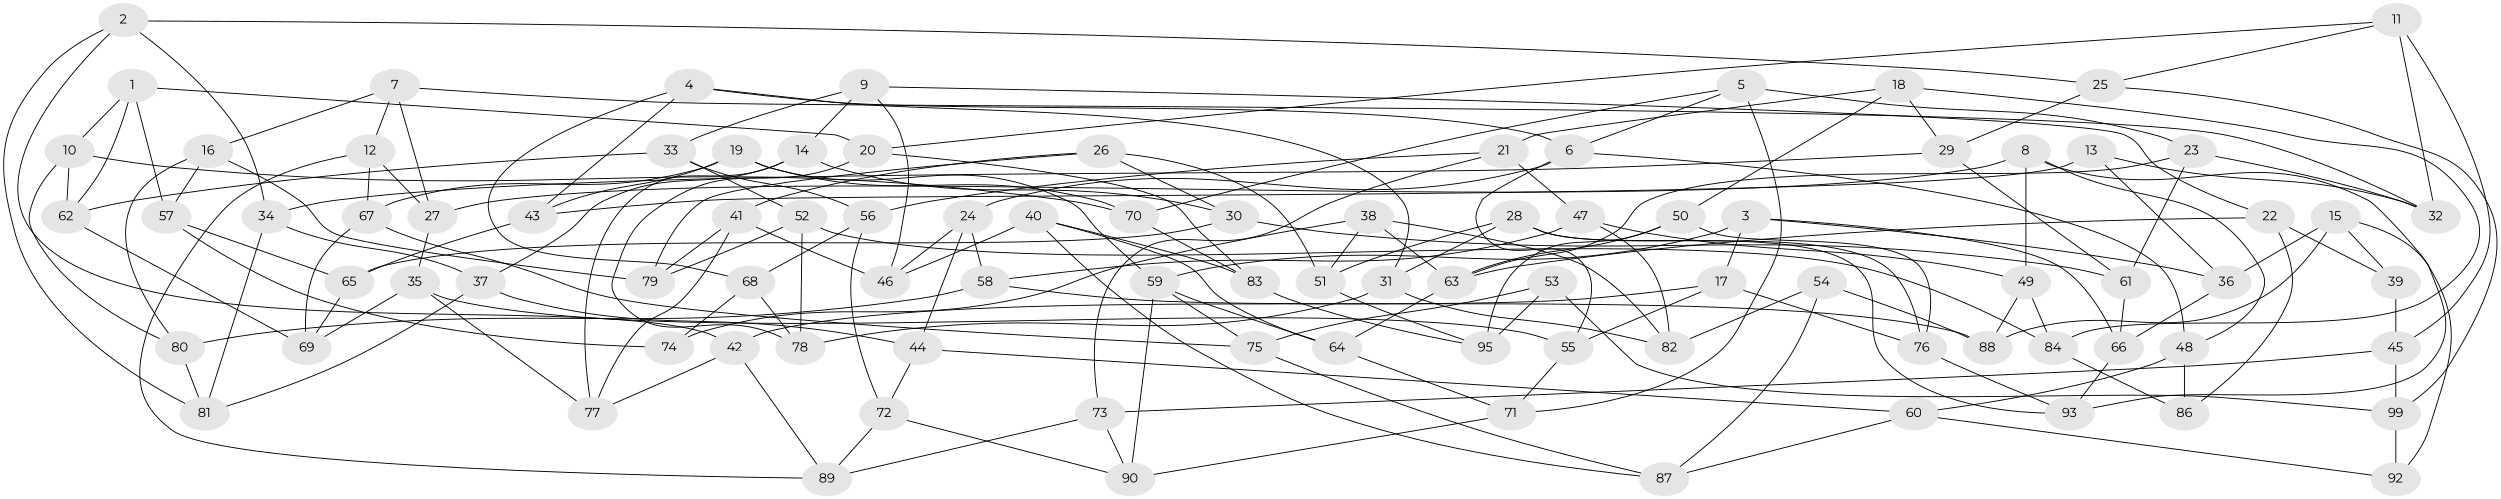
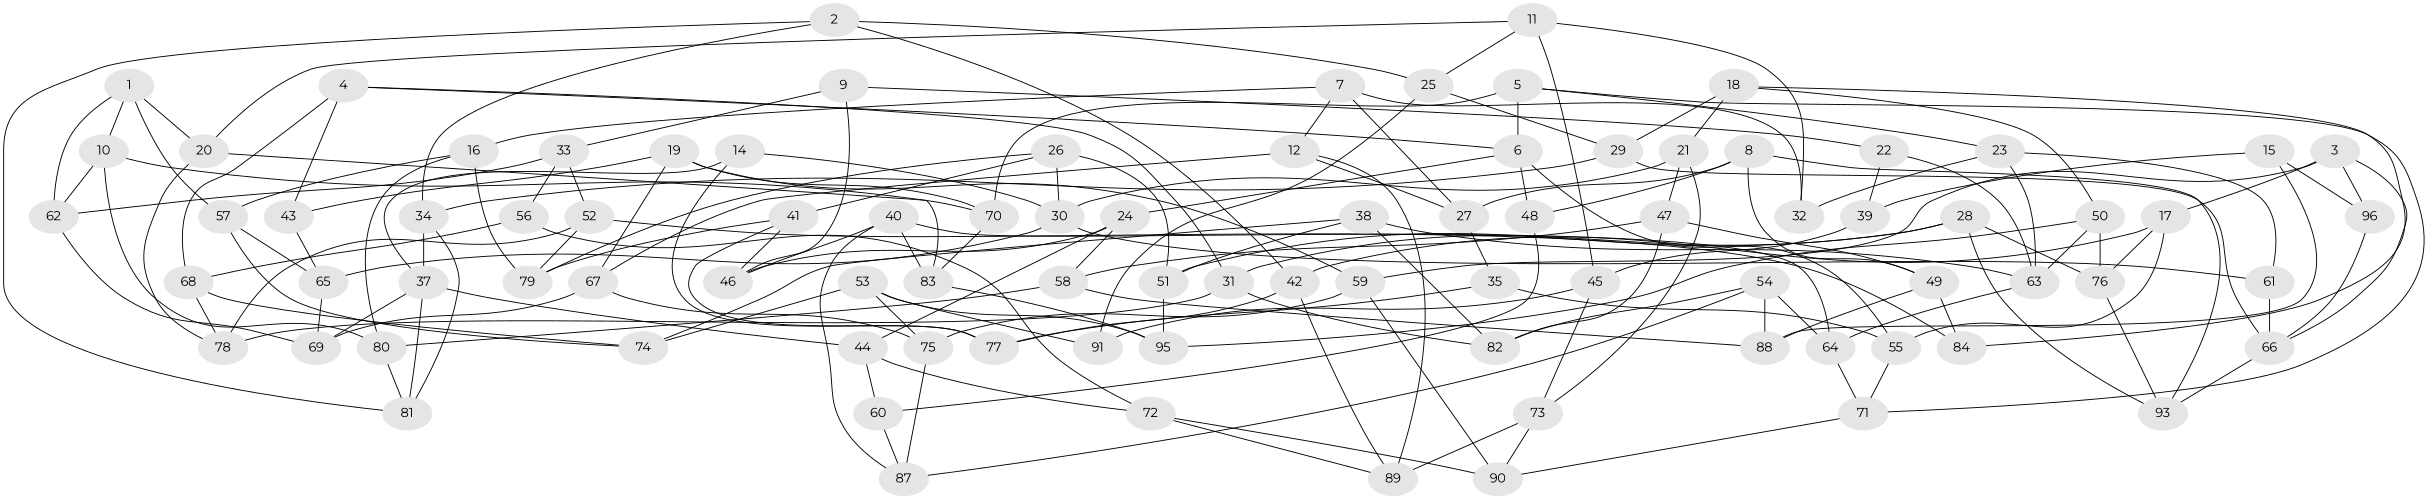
(833, 118) -> none
(2092, 151) -> none
(1243, 167) -> (1416, 188)
(2018, 204) -> (1885, 176)
(2226, 282) -> (2370, 217)
none -> (775, 309)
(1231, 312) -> (1793, 310)
(355, 318) -> (377, 311)
(2184, 414) -> none
(2396, 414) -> (1098, 348)
(2396, 479) -> none
